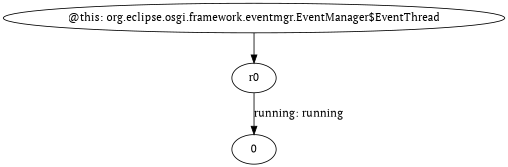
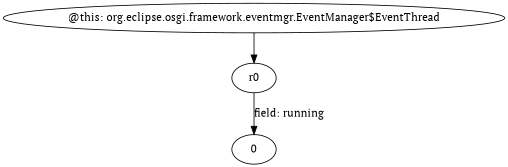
(299, 114) -> (289, 114)
